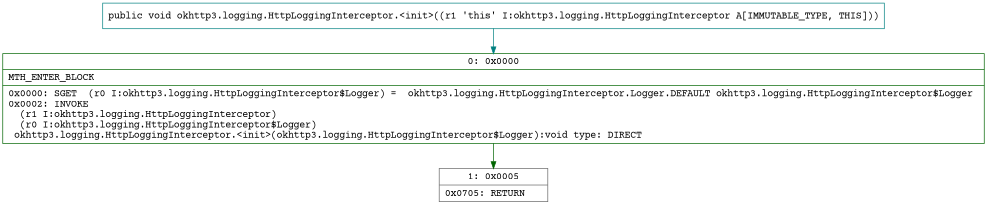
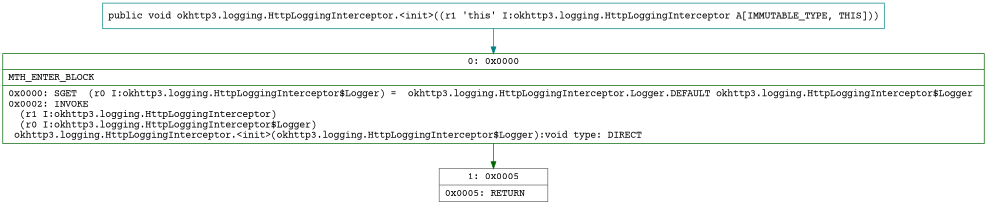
(494, 193) -> (494, 193)
